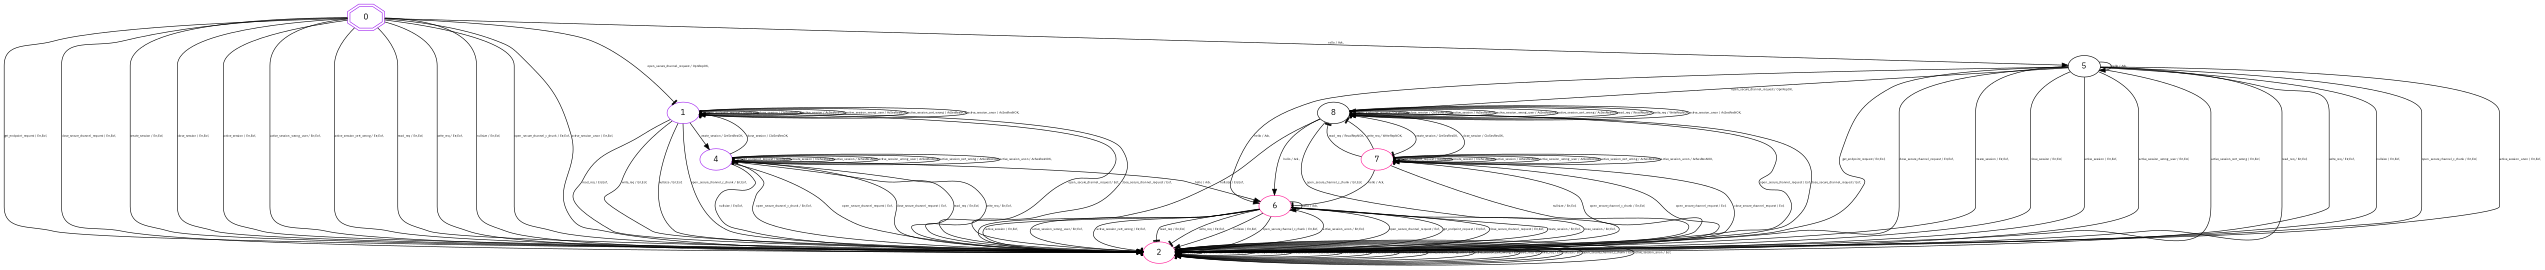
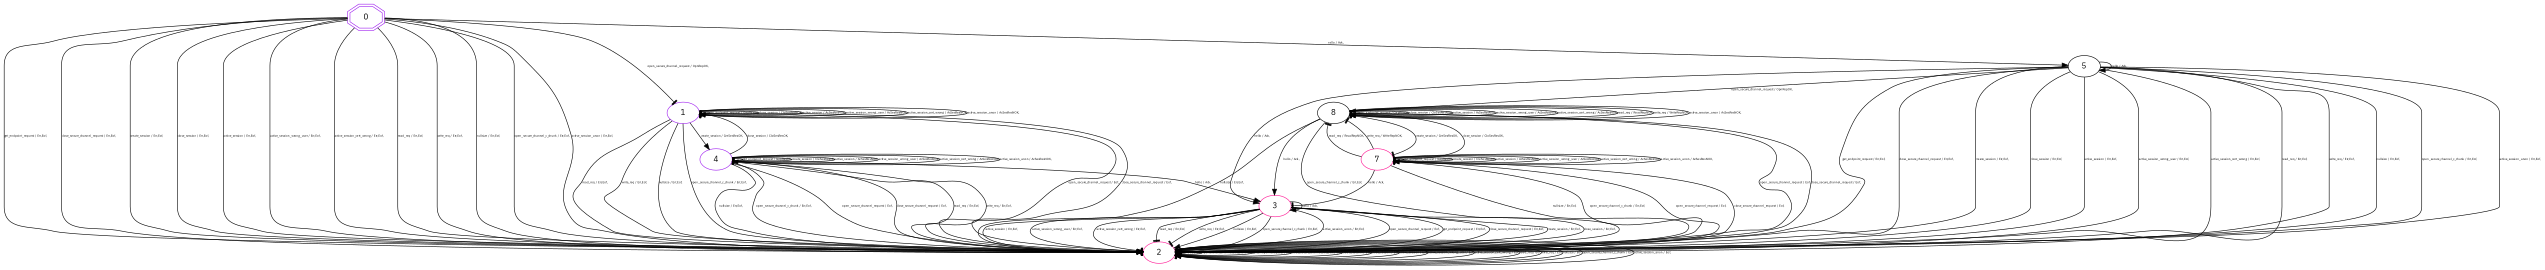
(1275, 206) -> (1275, 206)
